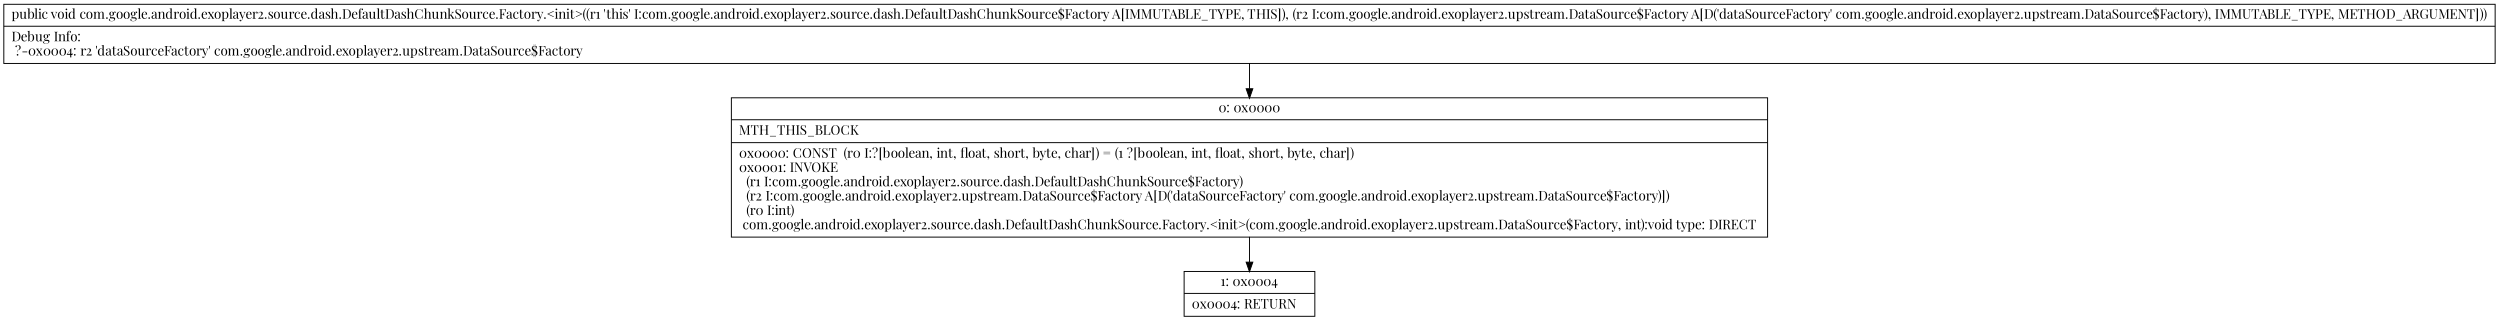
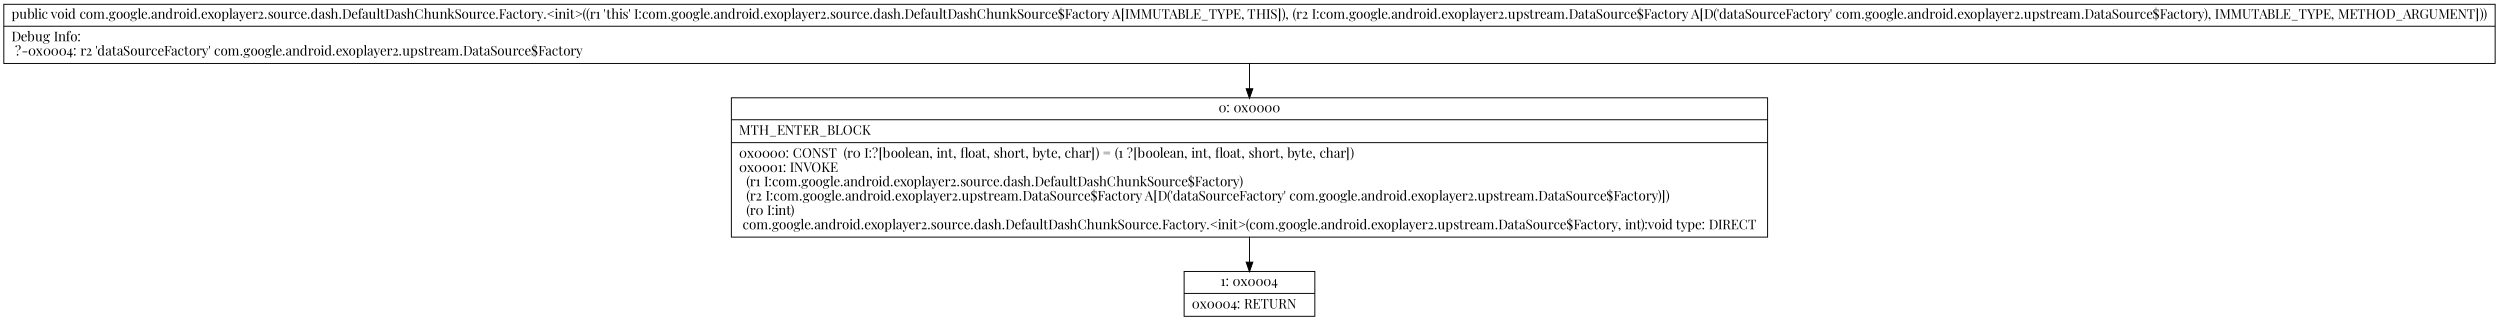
(799, 131) -> (805, 131)
